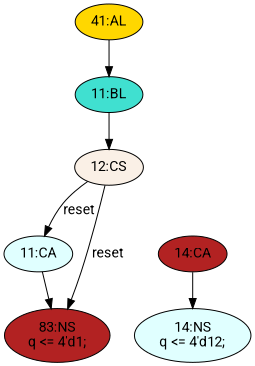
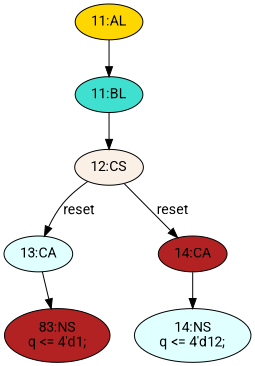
(109, 22) -> (109, 22)
(90, 243) -> (147, 207)
(38, 254) -> (38, 254)
